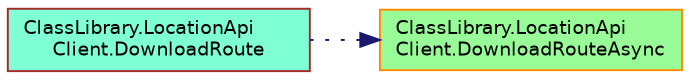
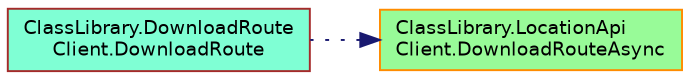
(159, 40) -> (159, 40)
